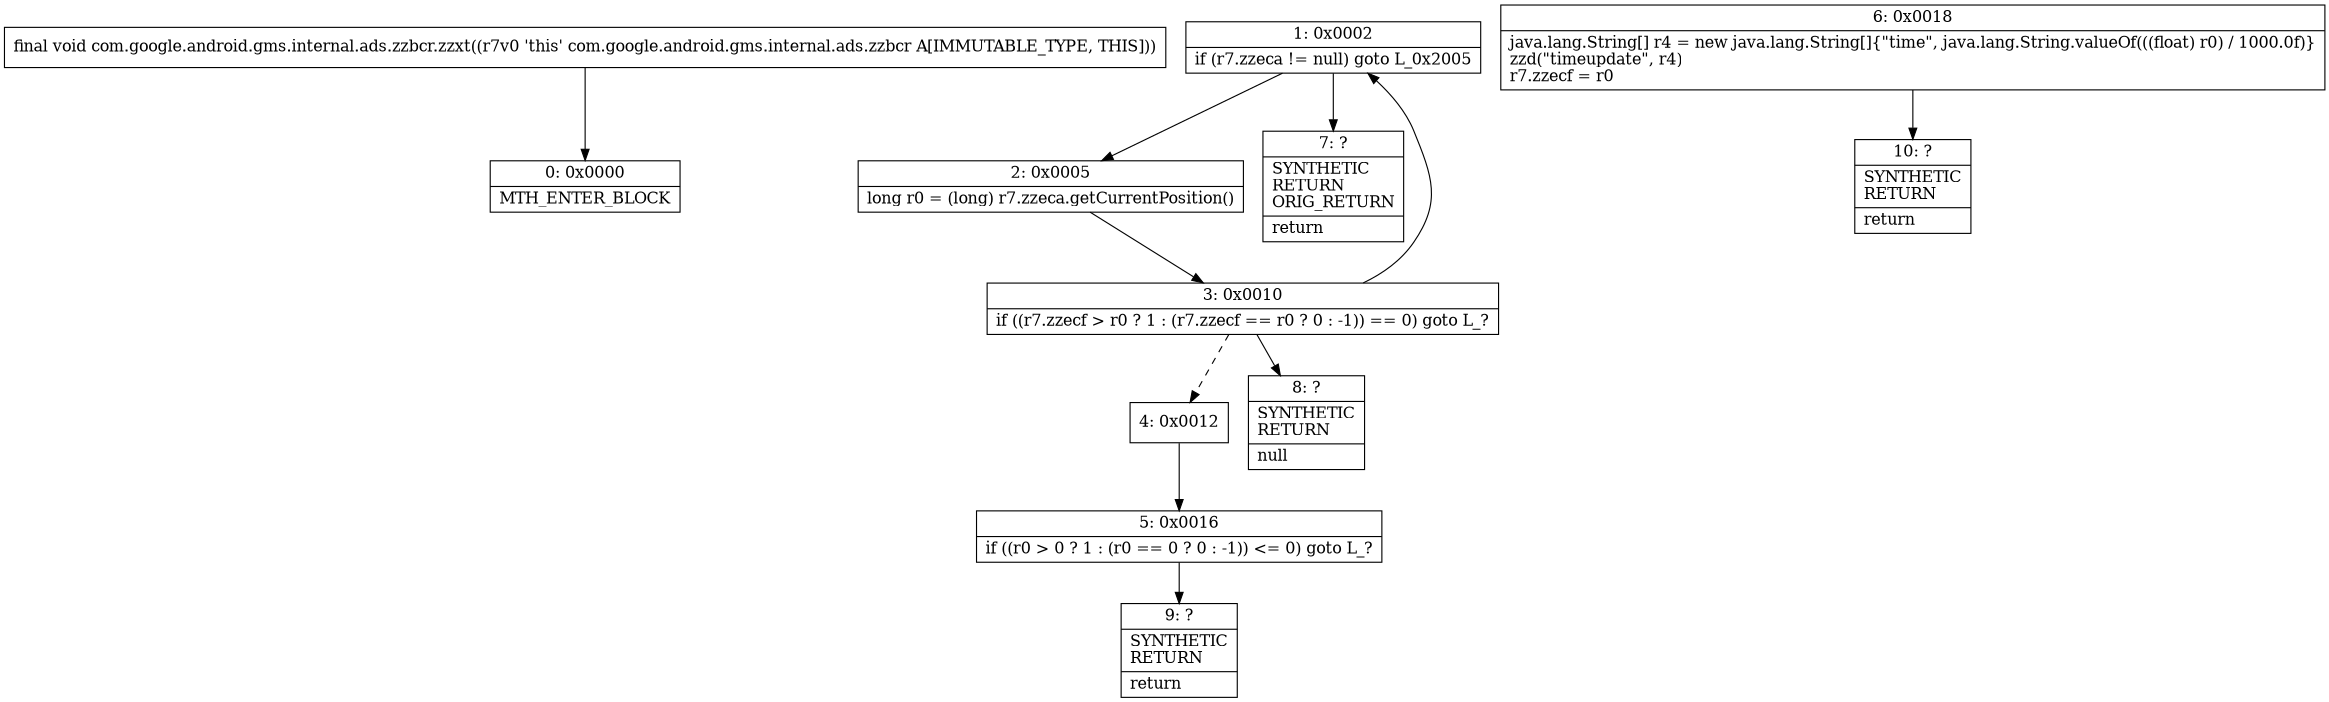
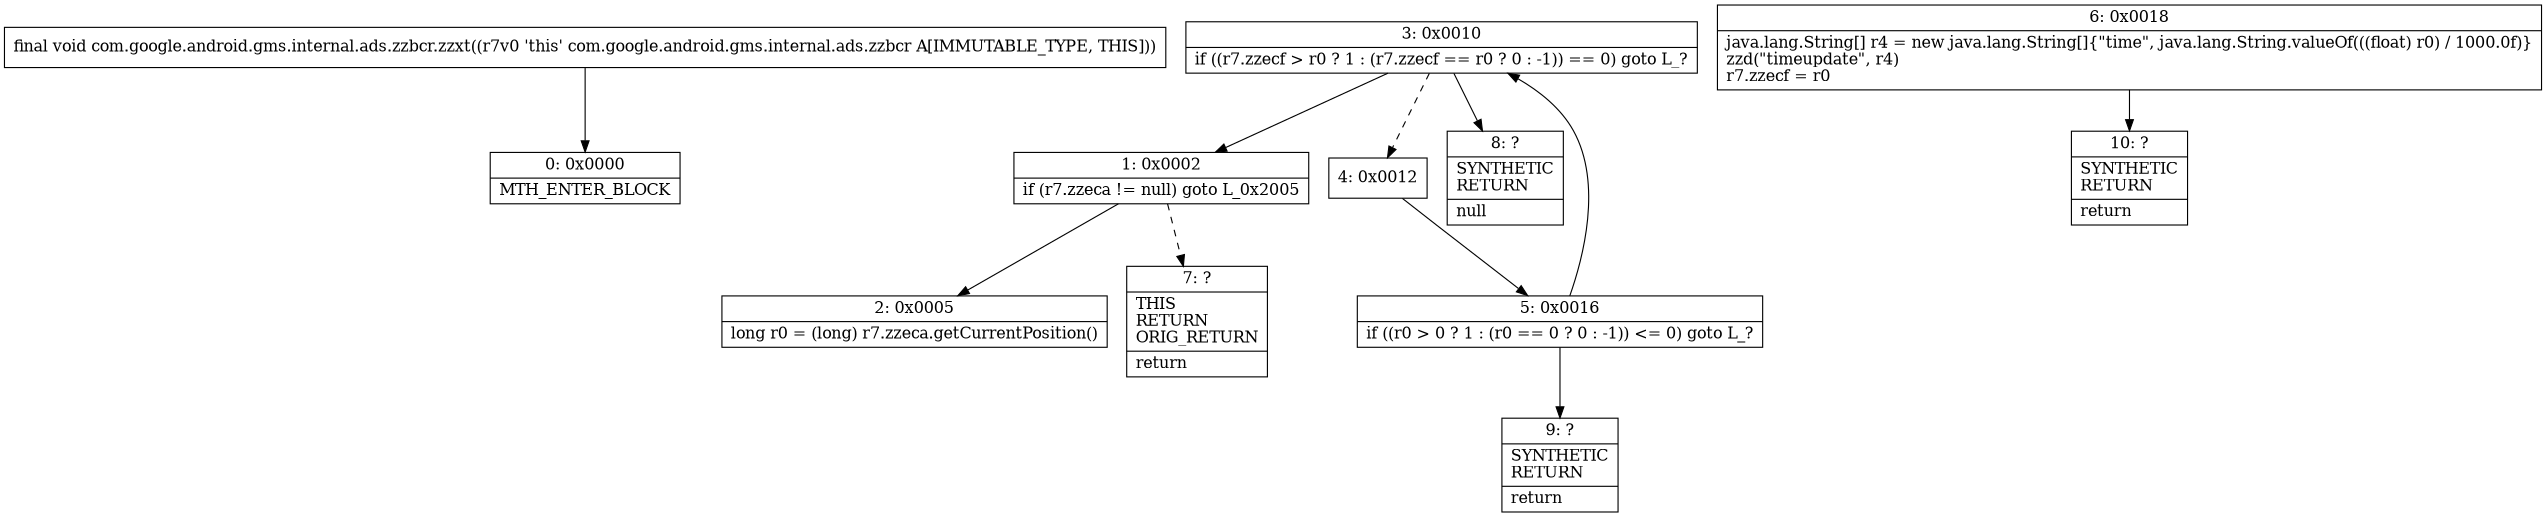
(1333, 97) -> (1174, 229)
(1321, 169) -> (1156, 304)
(1142, 245) -> (1587, 175)
